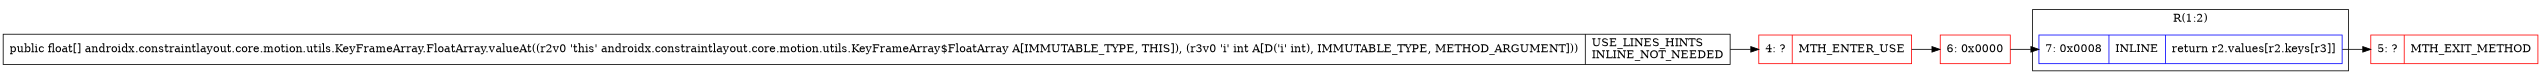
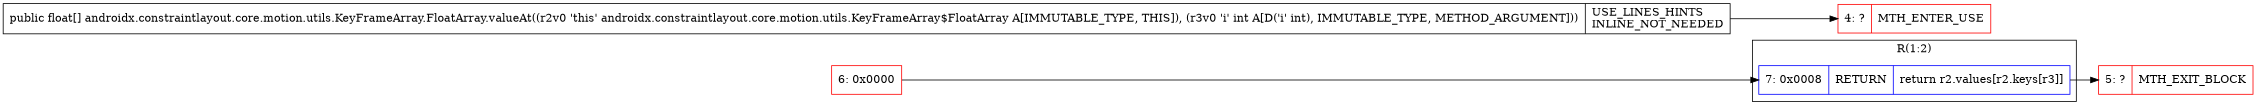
(1922, 49) -> none
(2137, 49) -> (1861, 80)
(2471, 49) -> (2193, 80)
